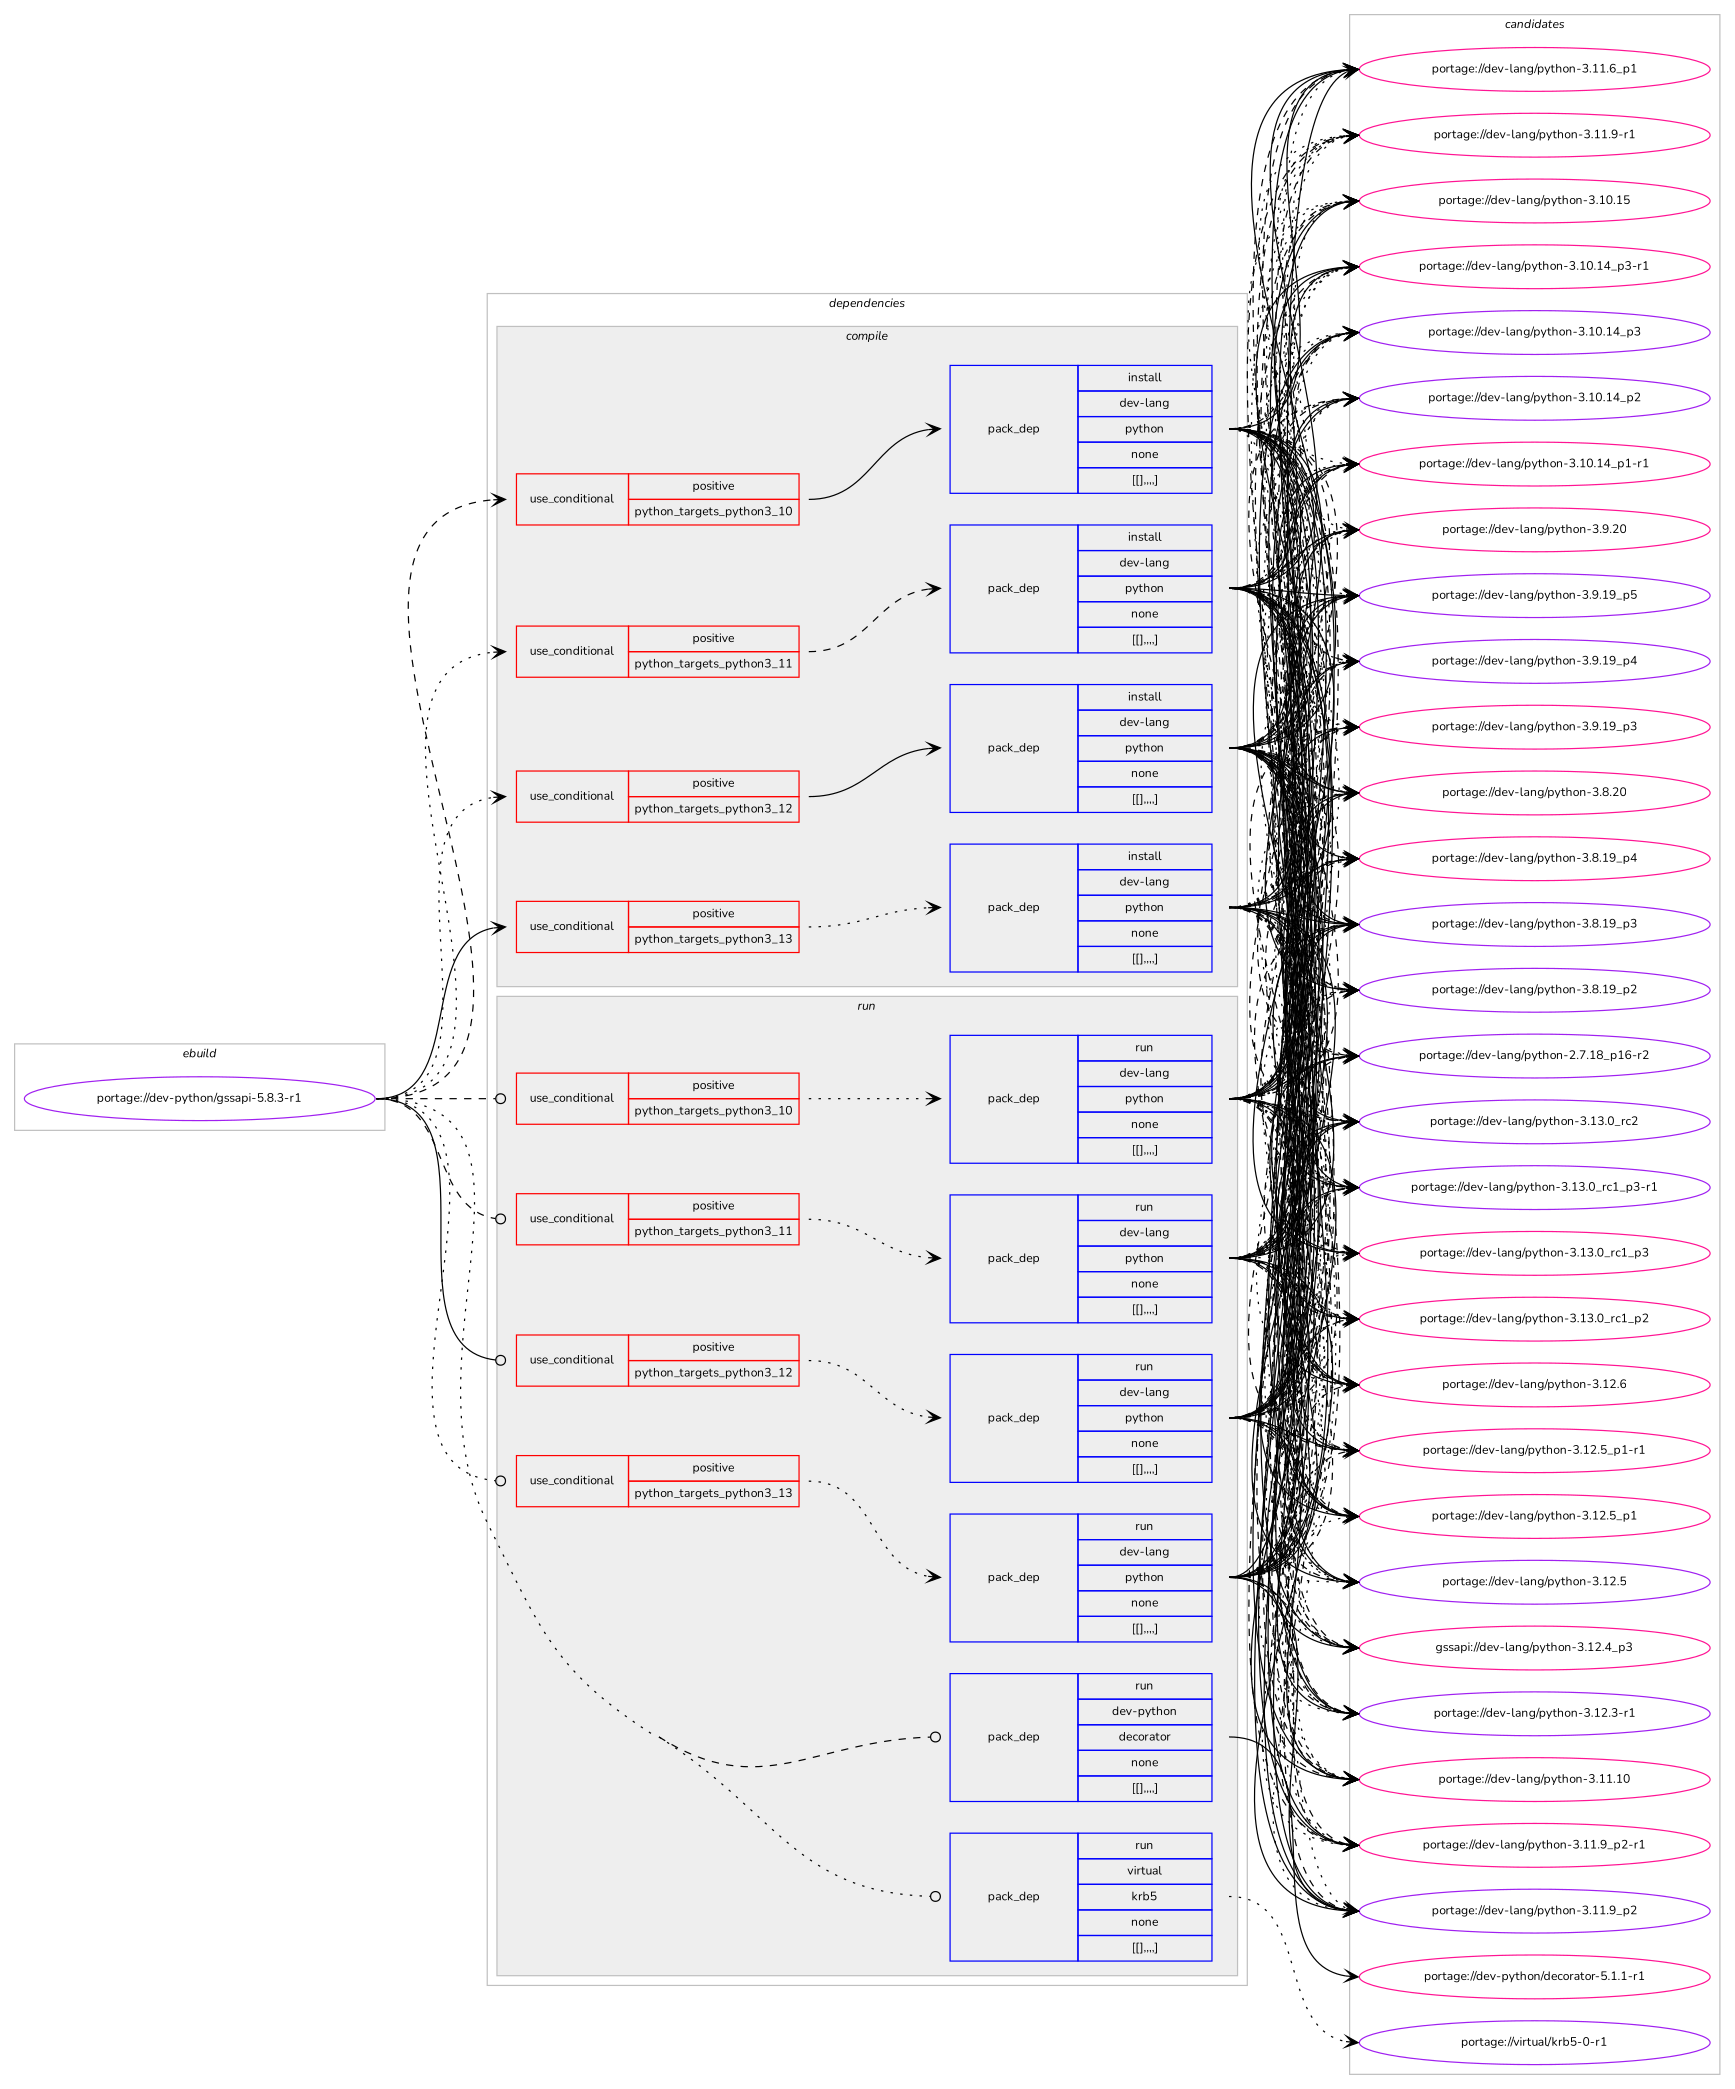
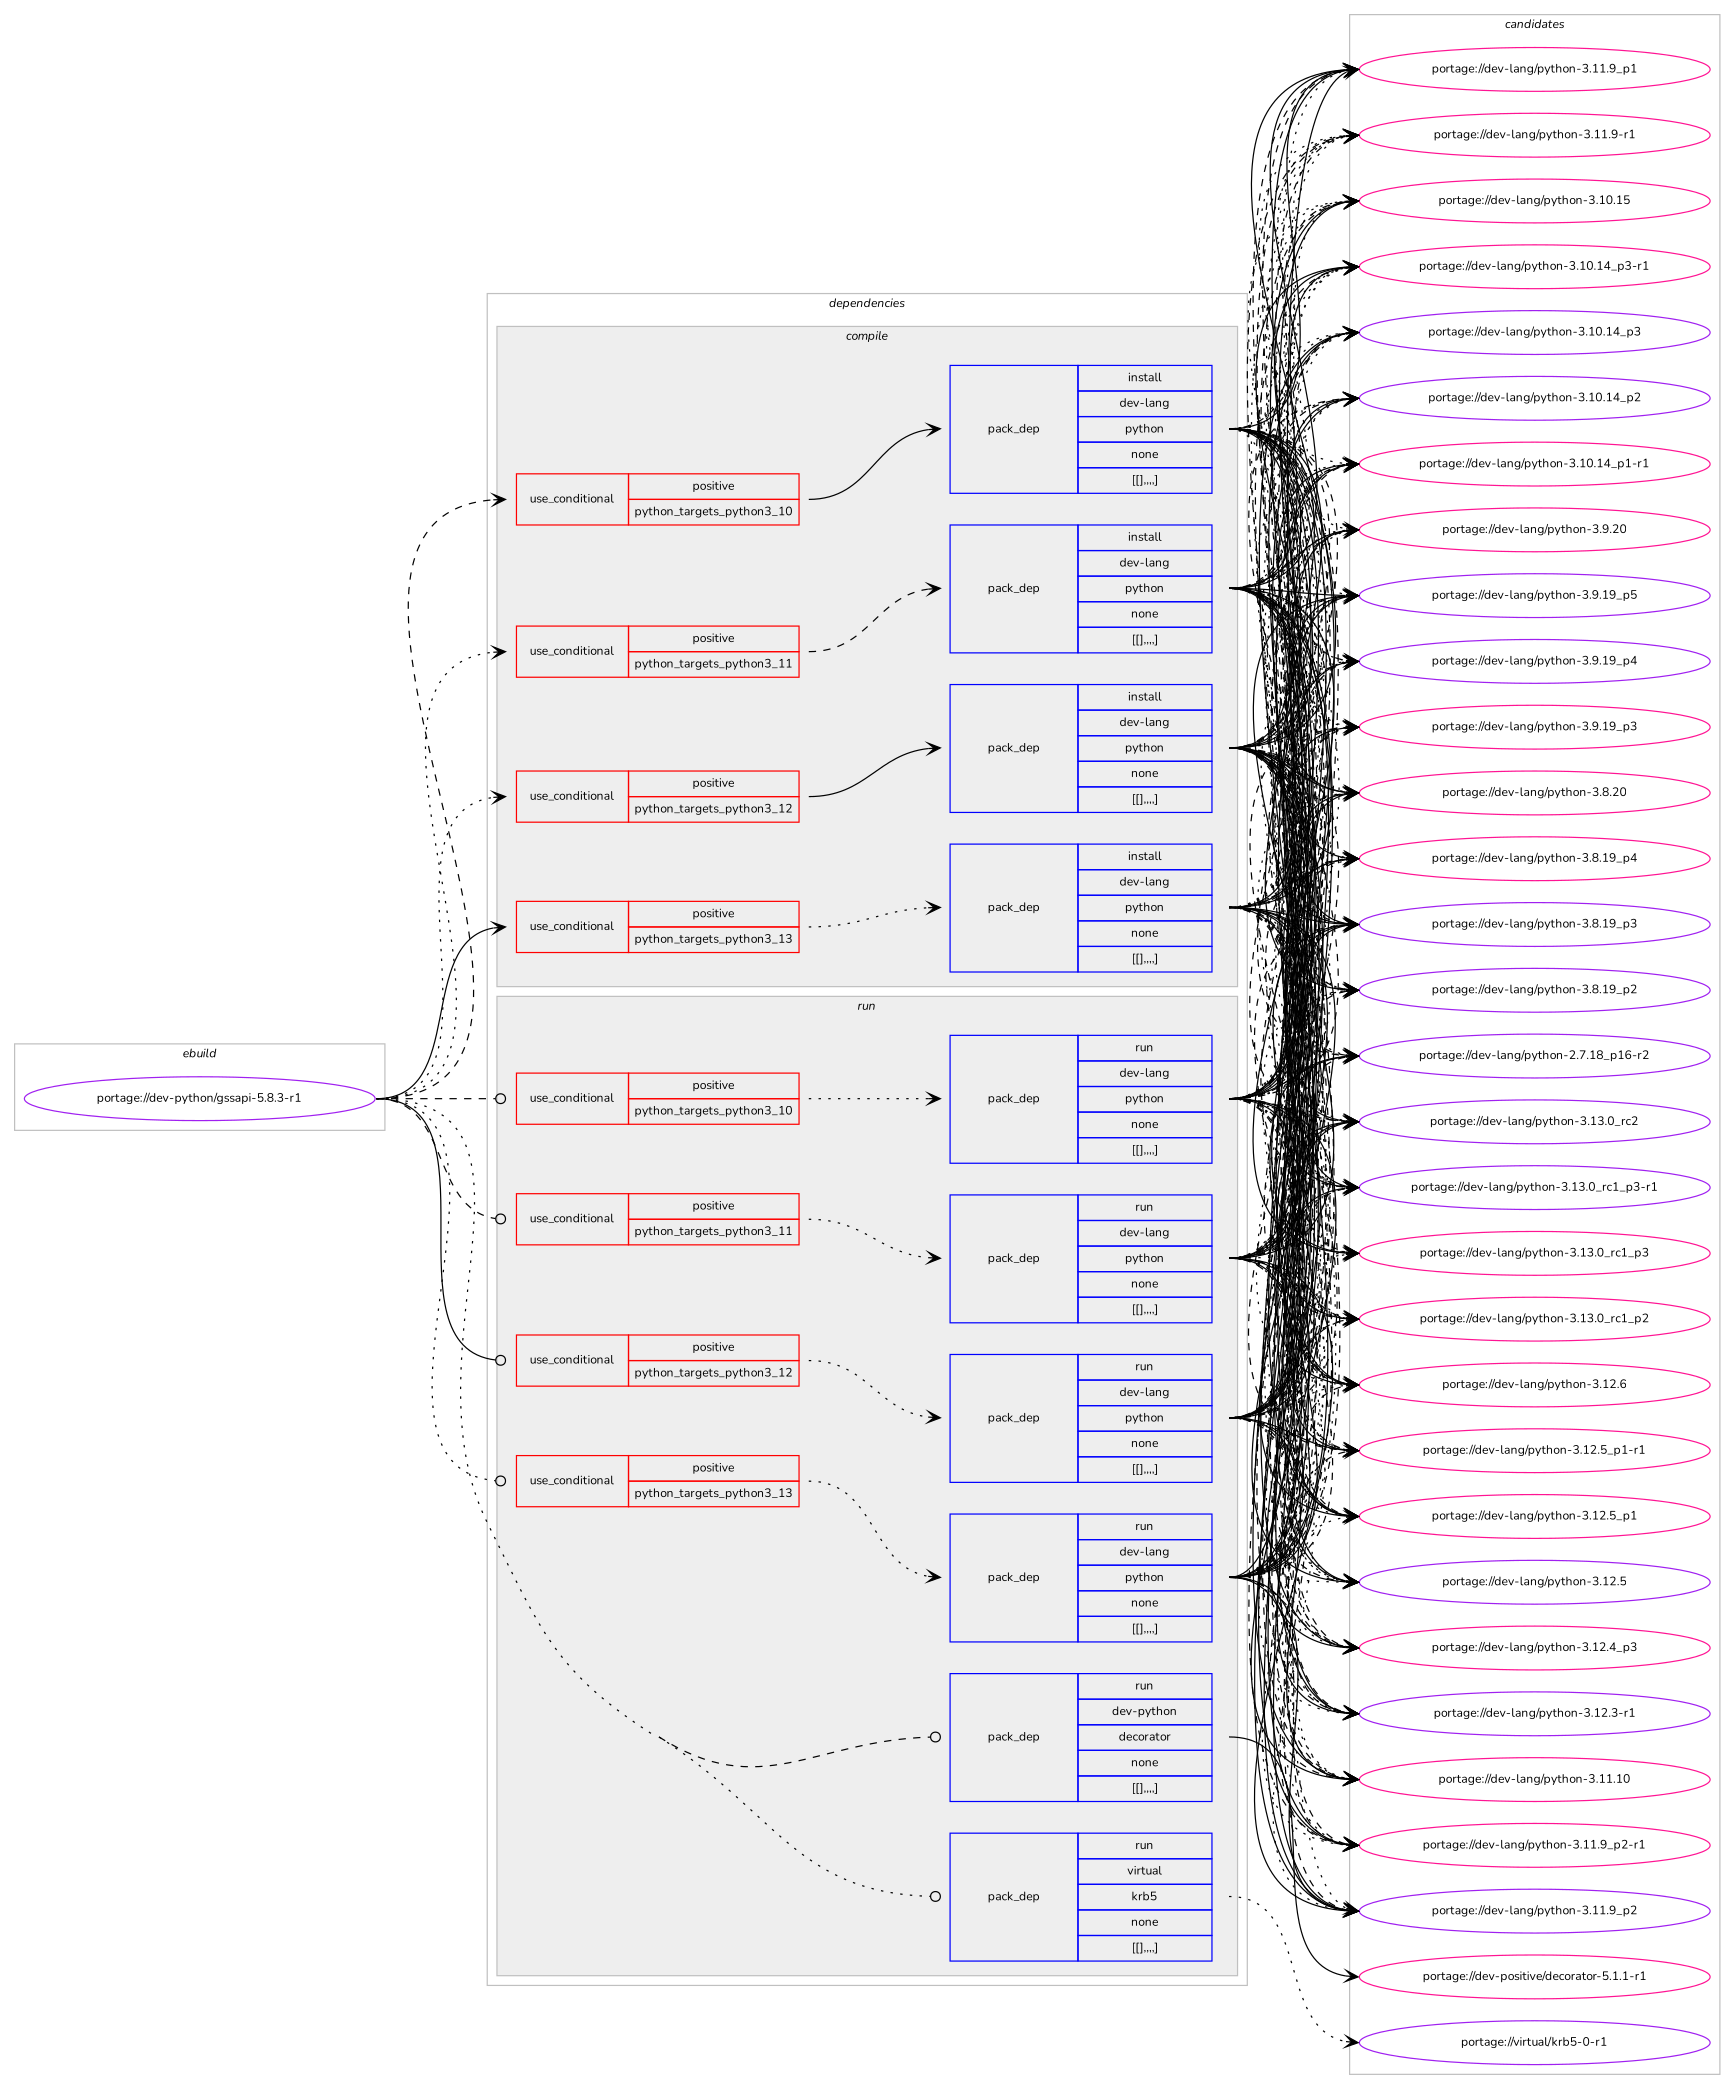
(1535, 69) -> (1535, 69)
(1535, 1648) -> (1535, 1648)
(1535, 1977) -> (1535, 1977)
